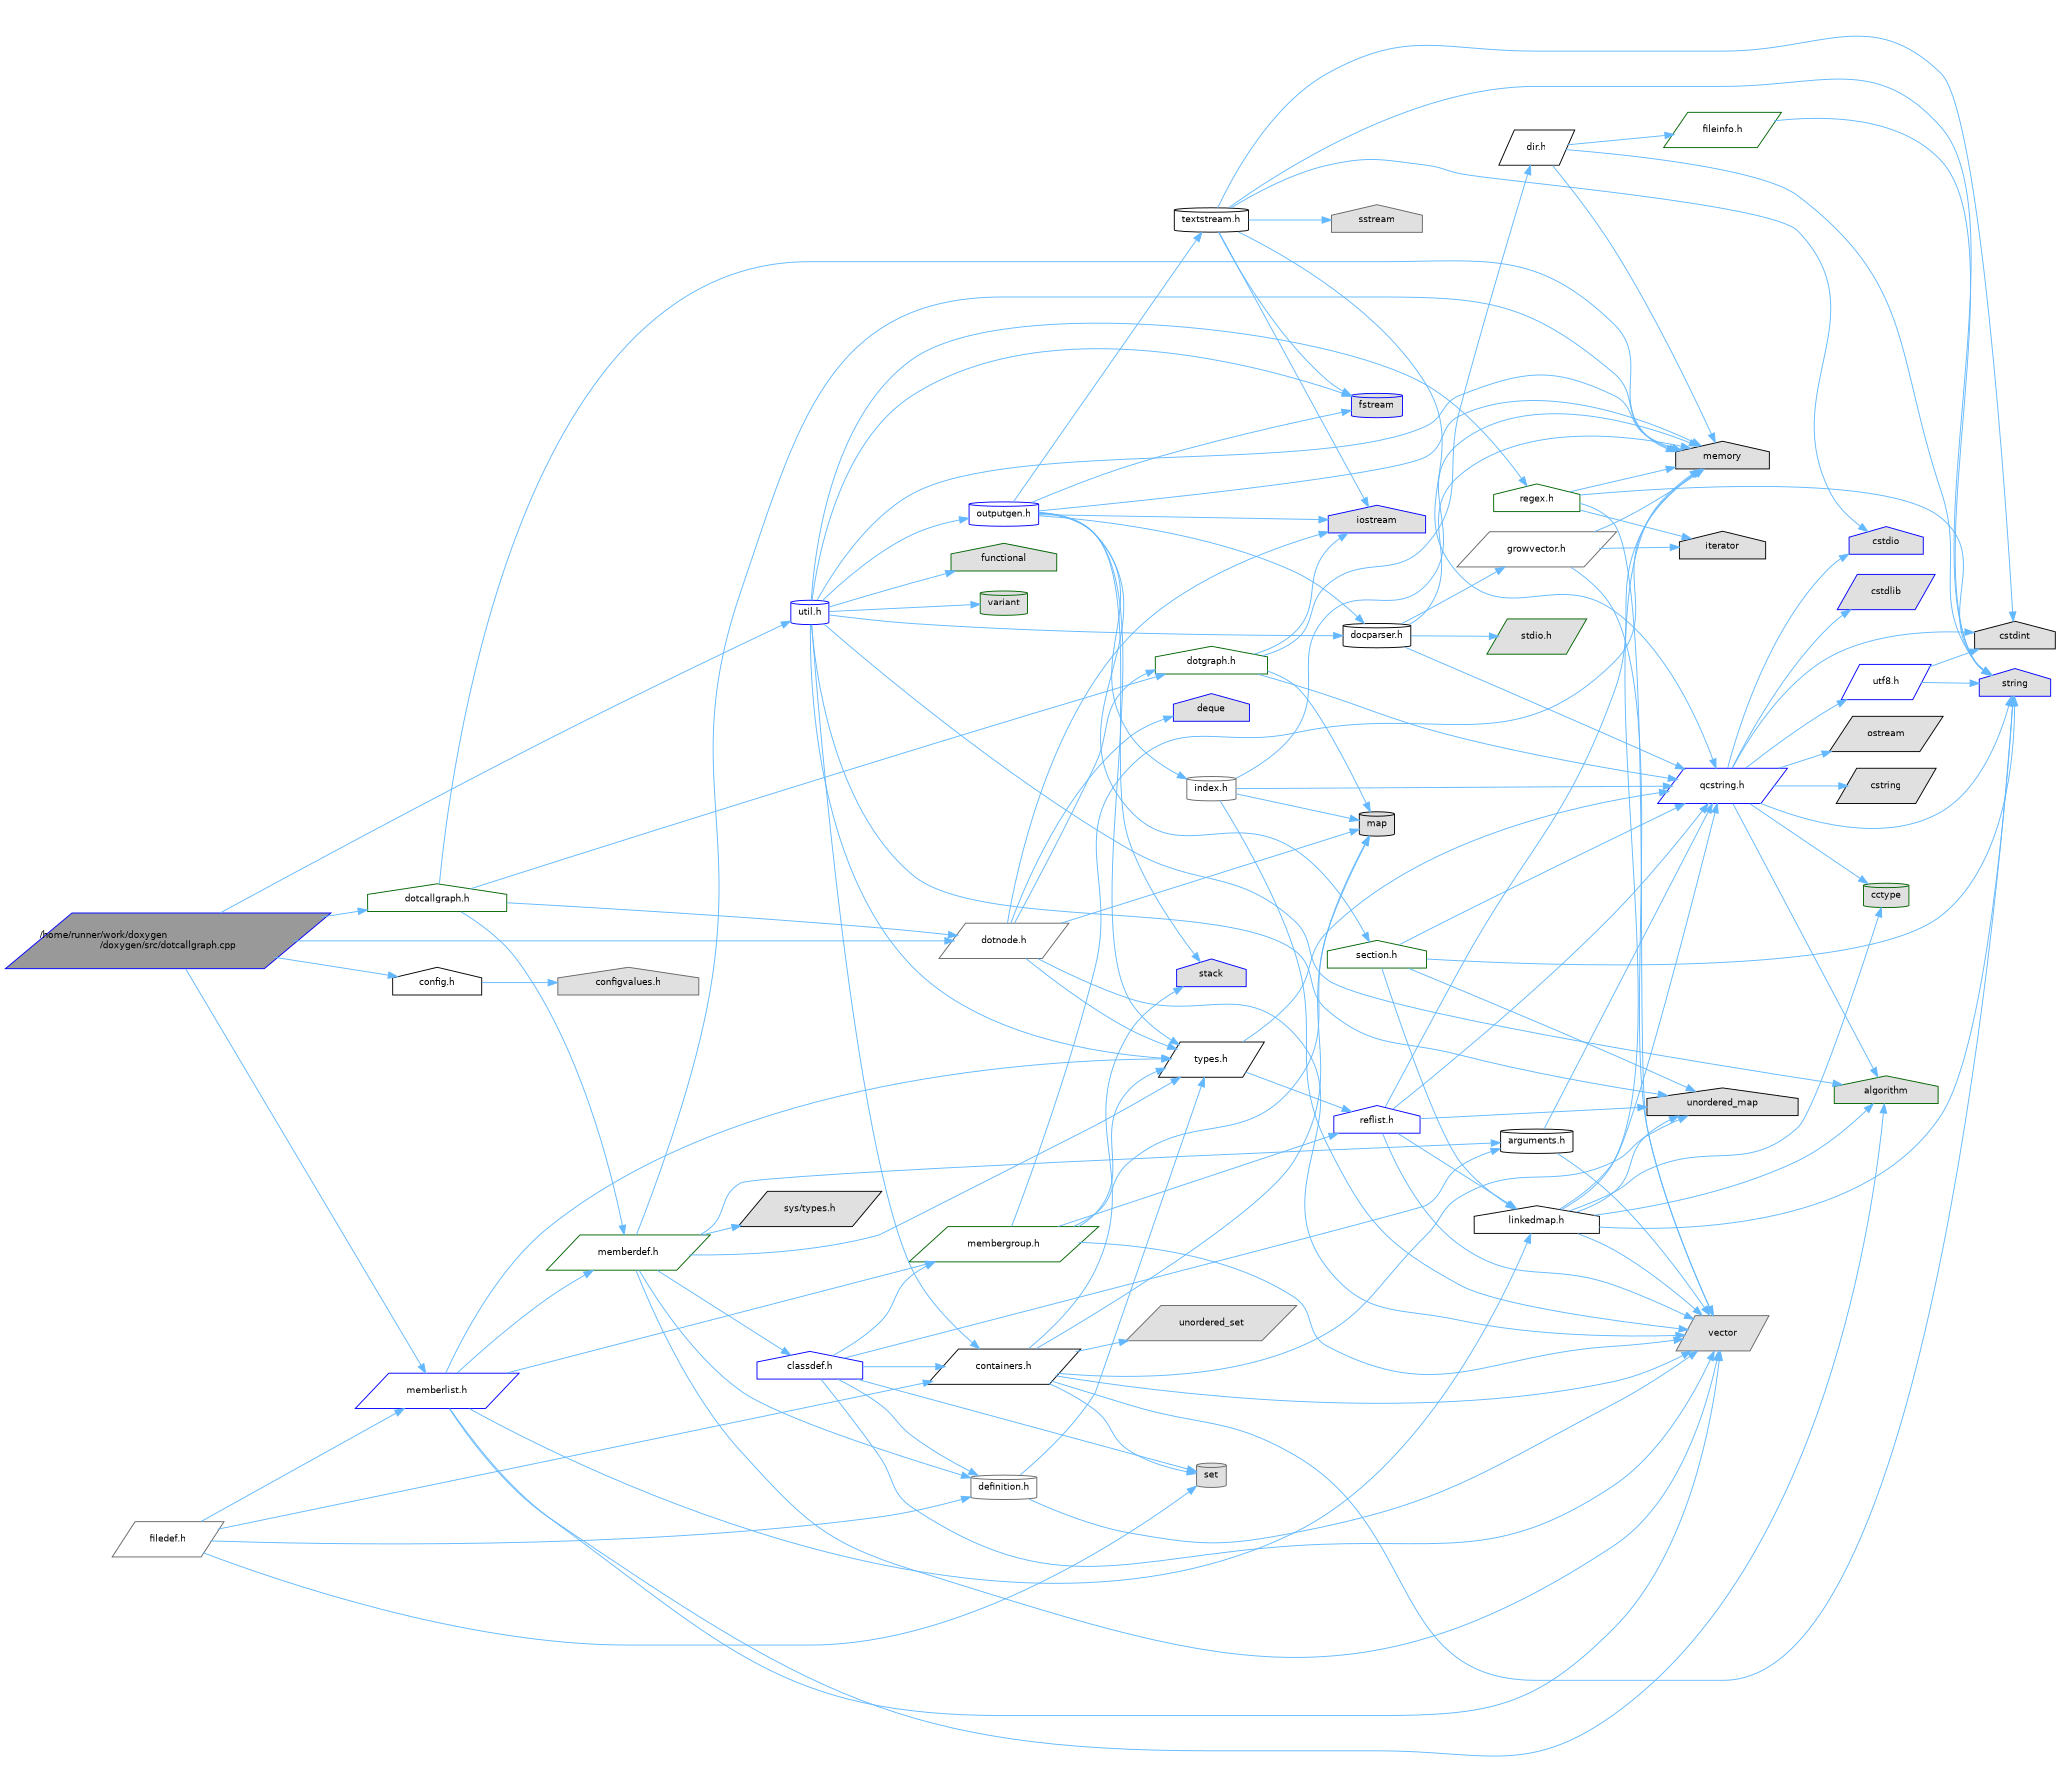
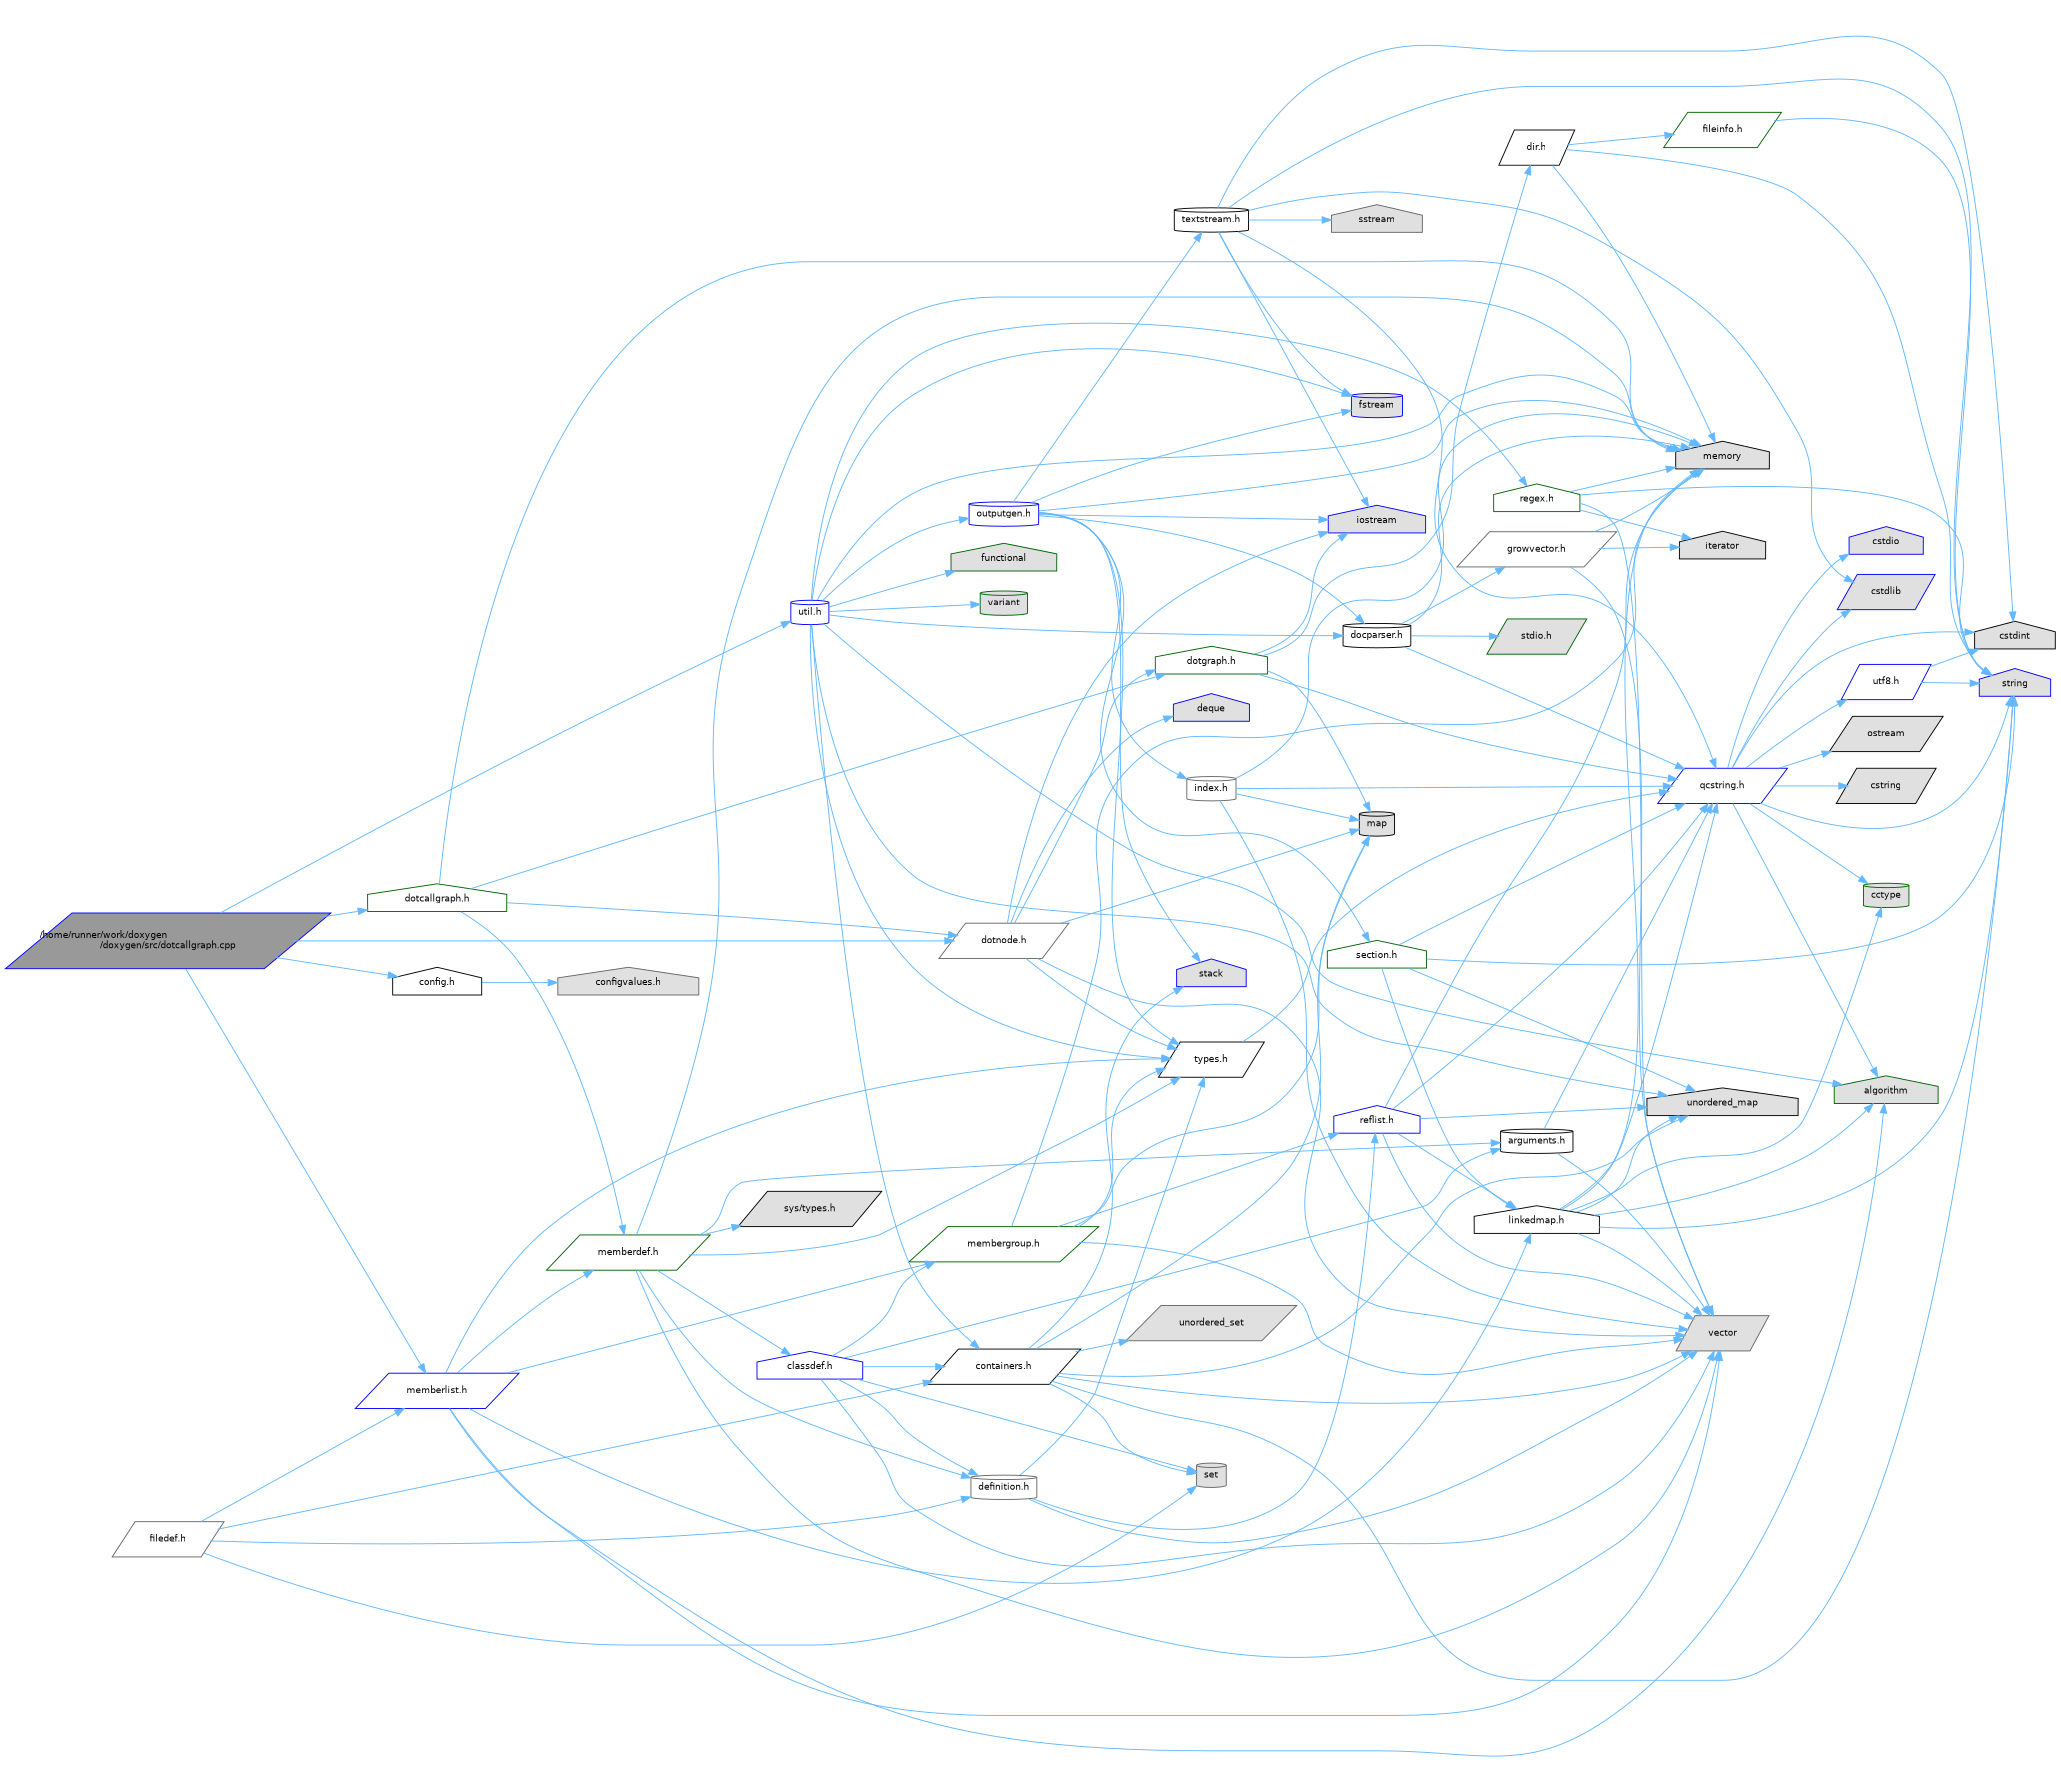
(1670, 200) -> (1634, 261)
(1299, 1092) -> (1319, 1456)
